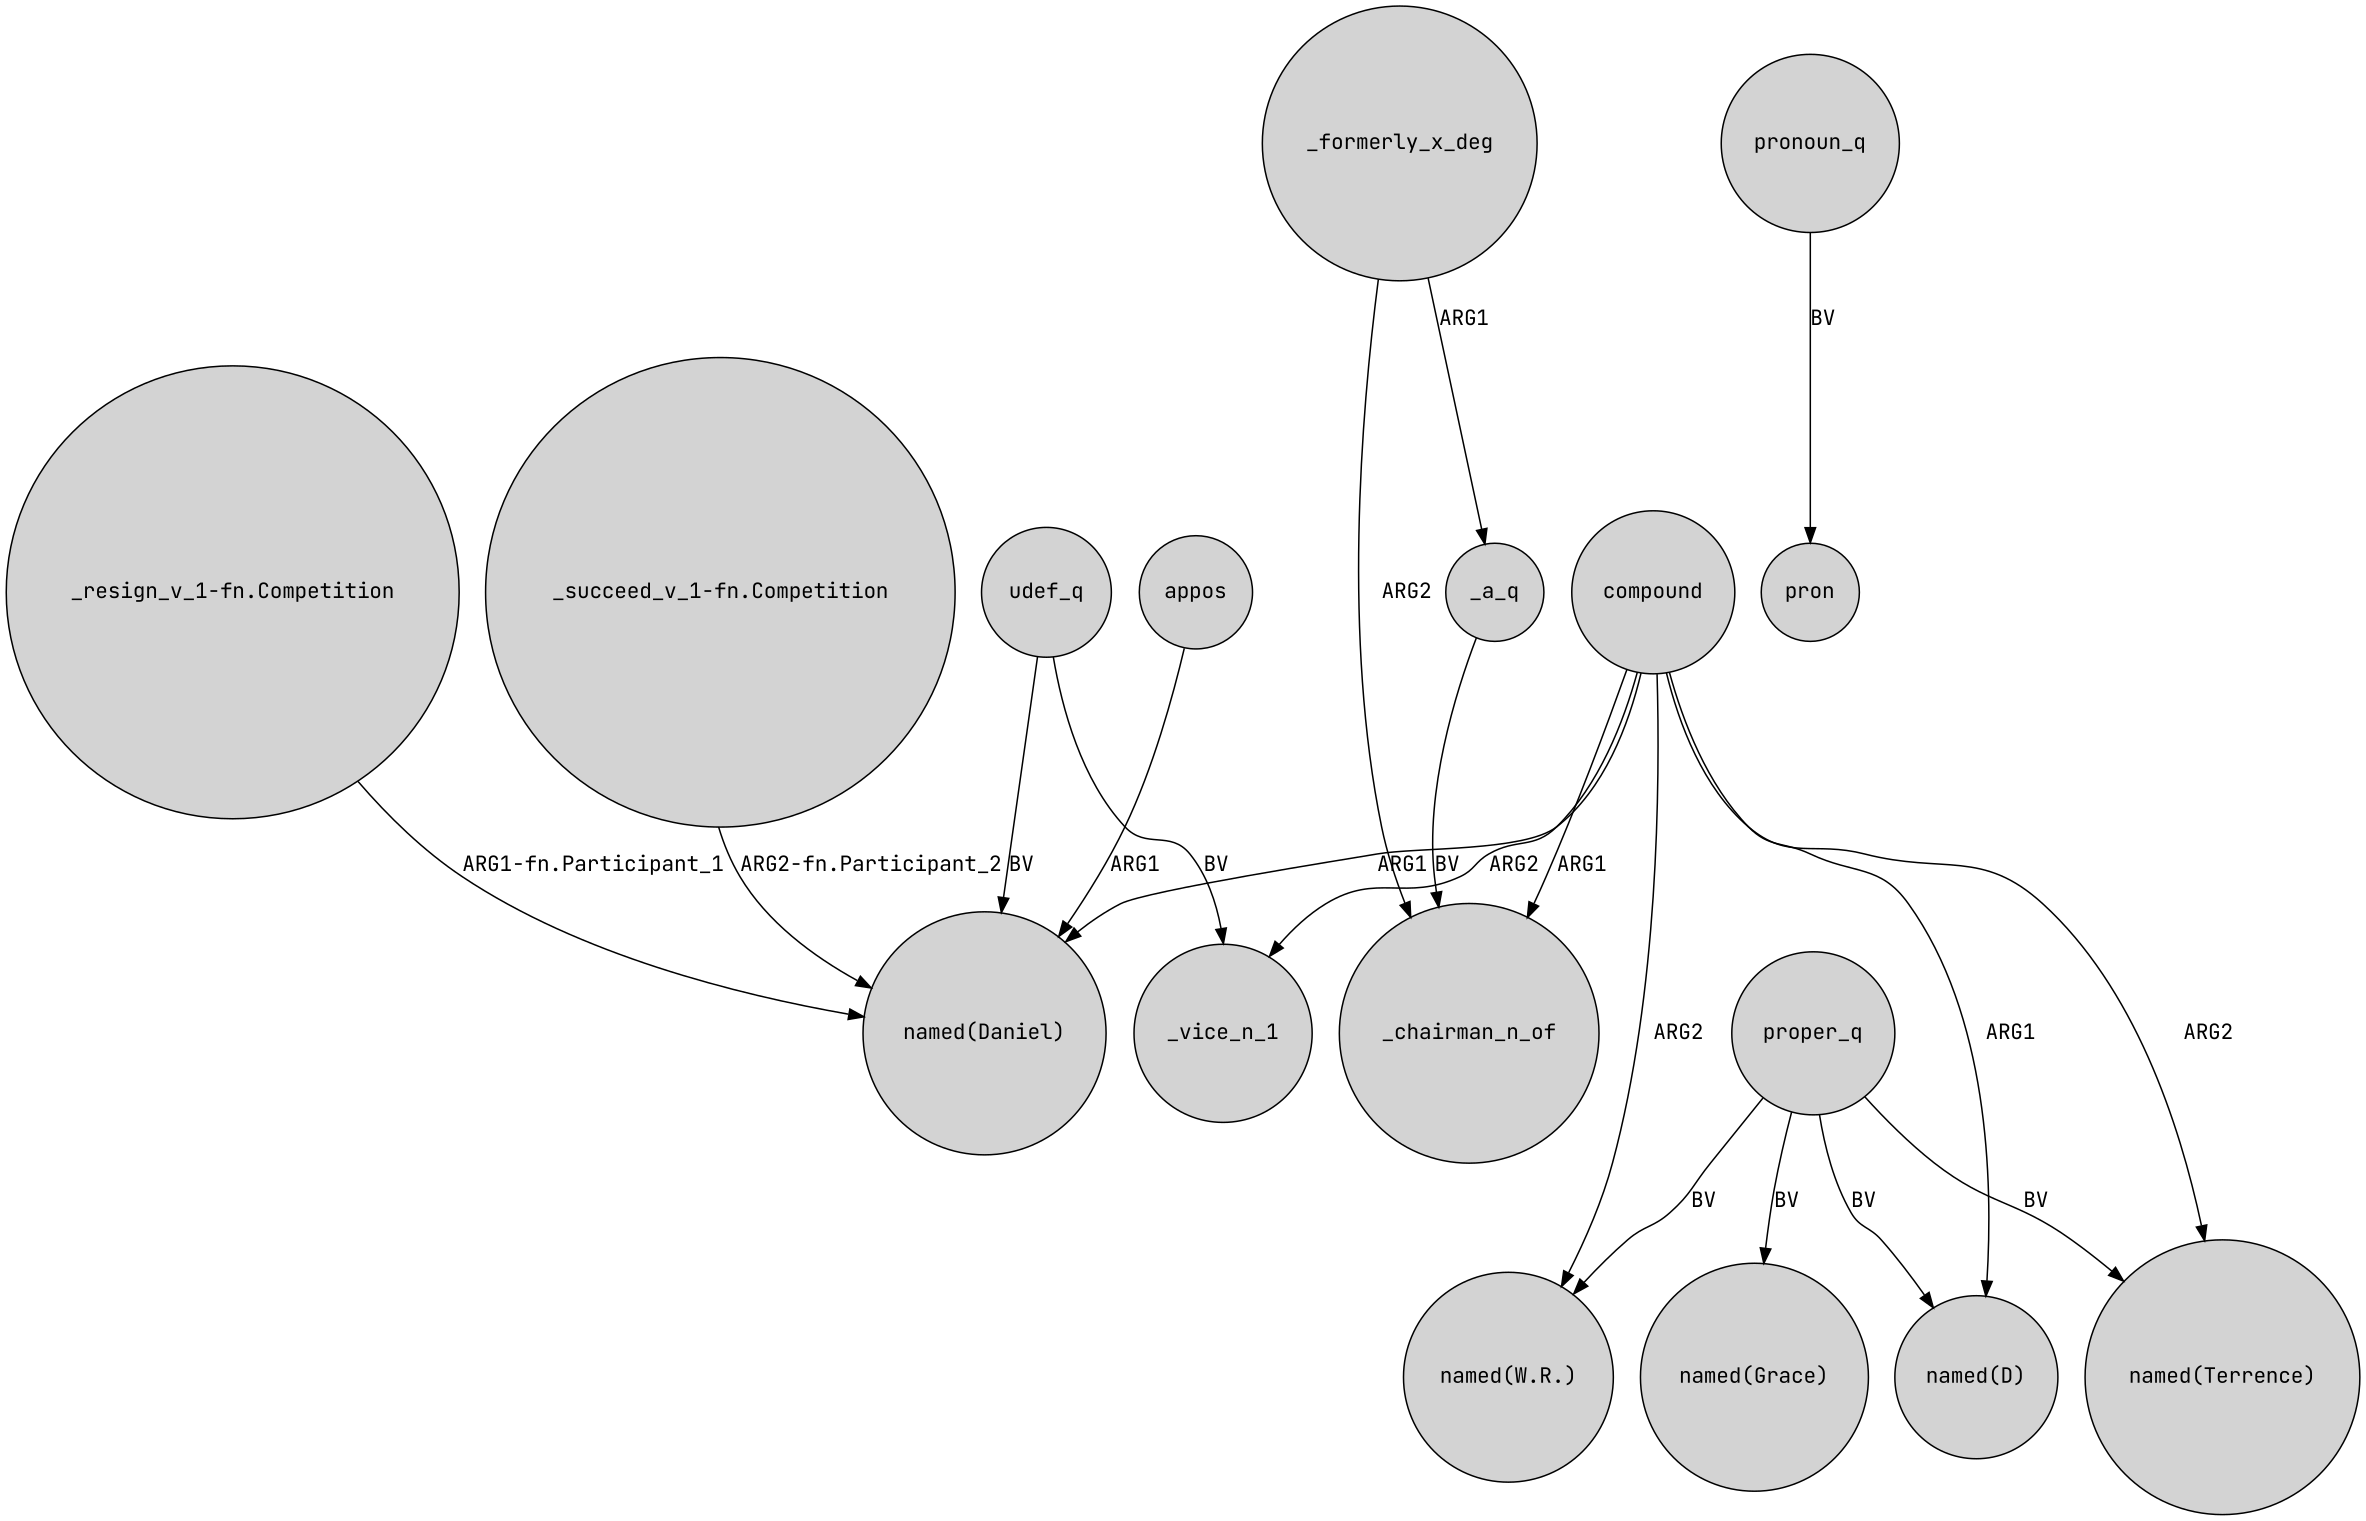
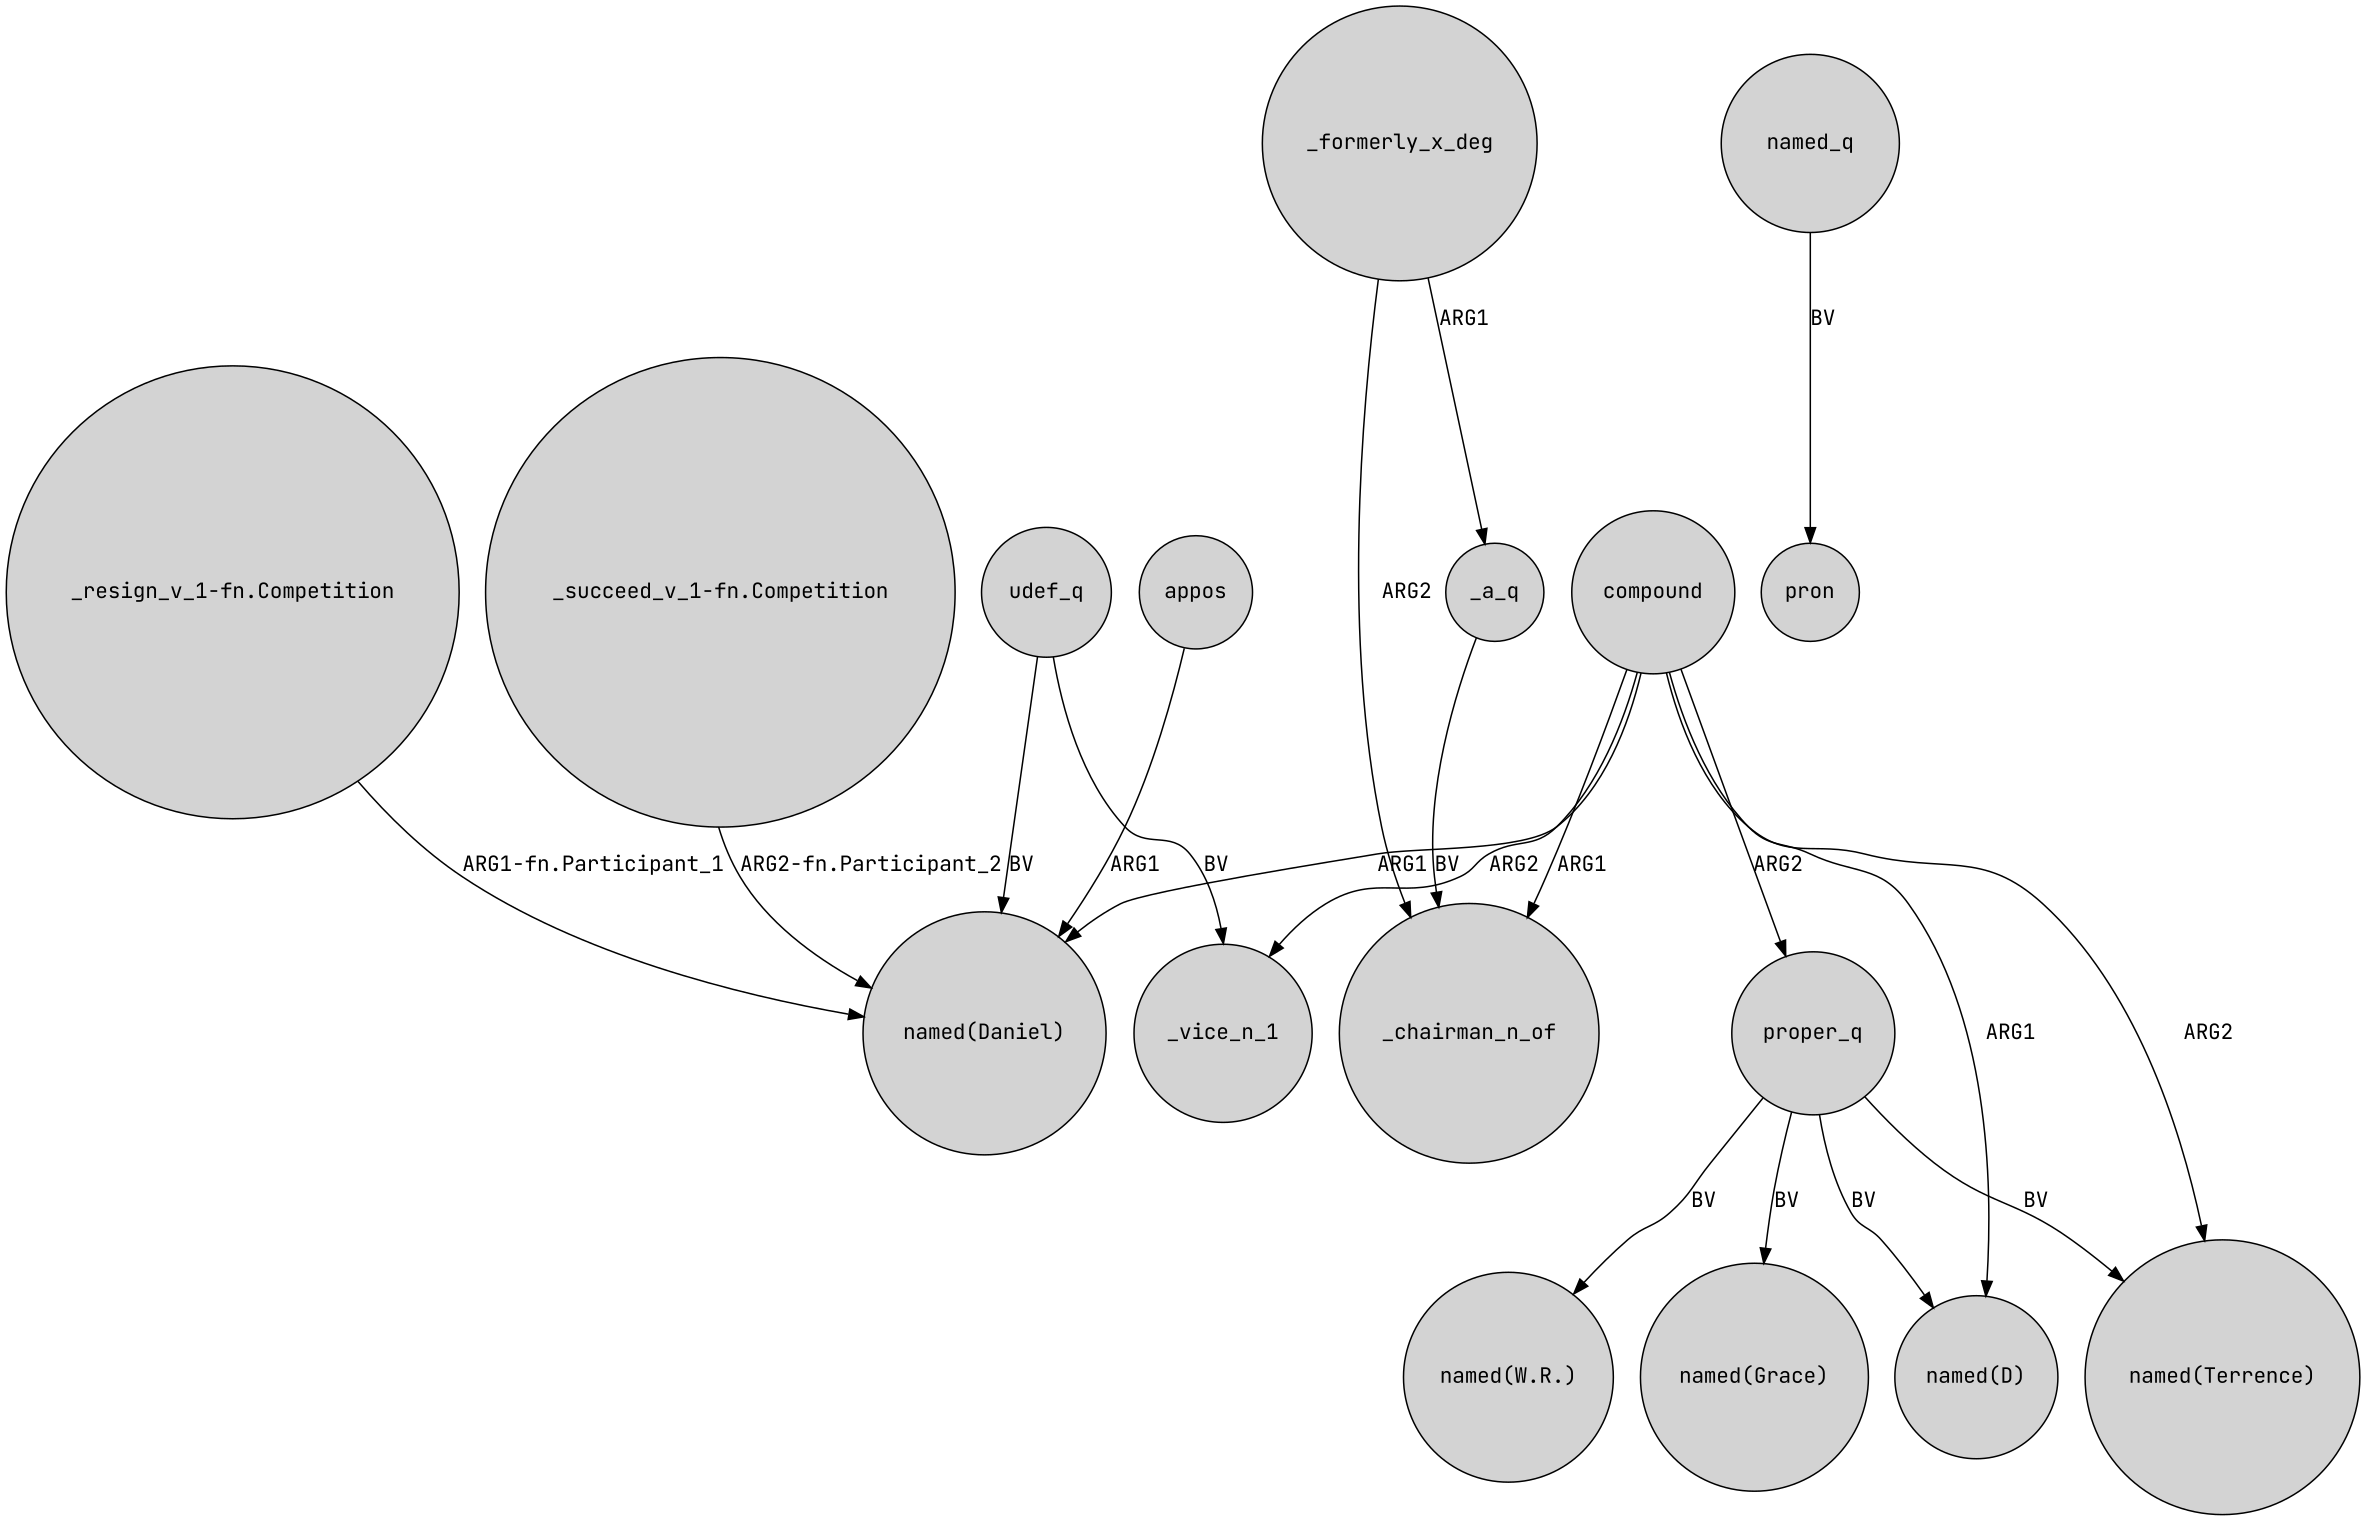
(1810, 143) -> (1810, 143)
(1646, 979) -> (1741, 833)
